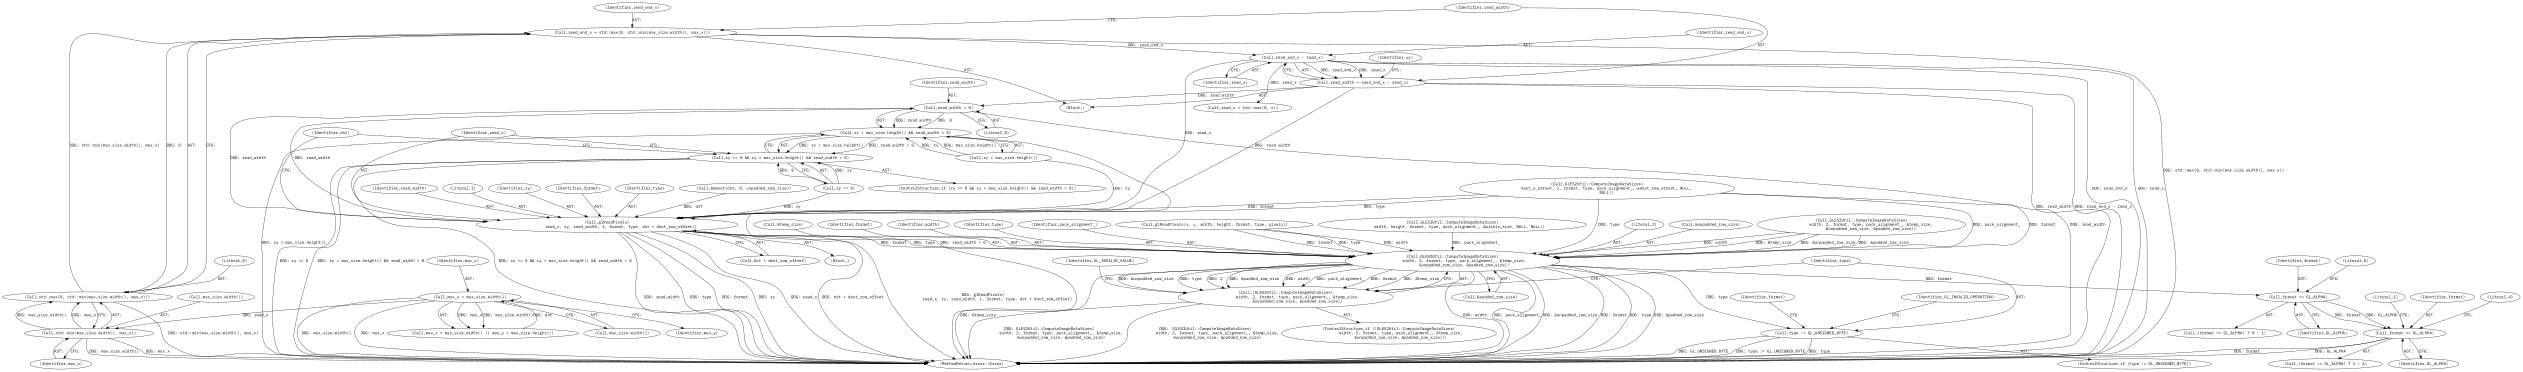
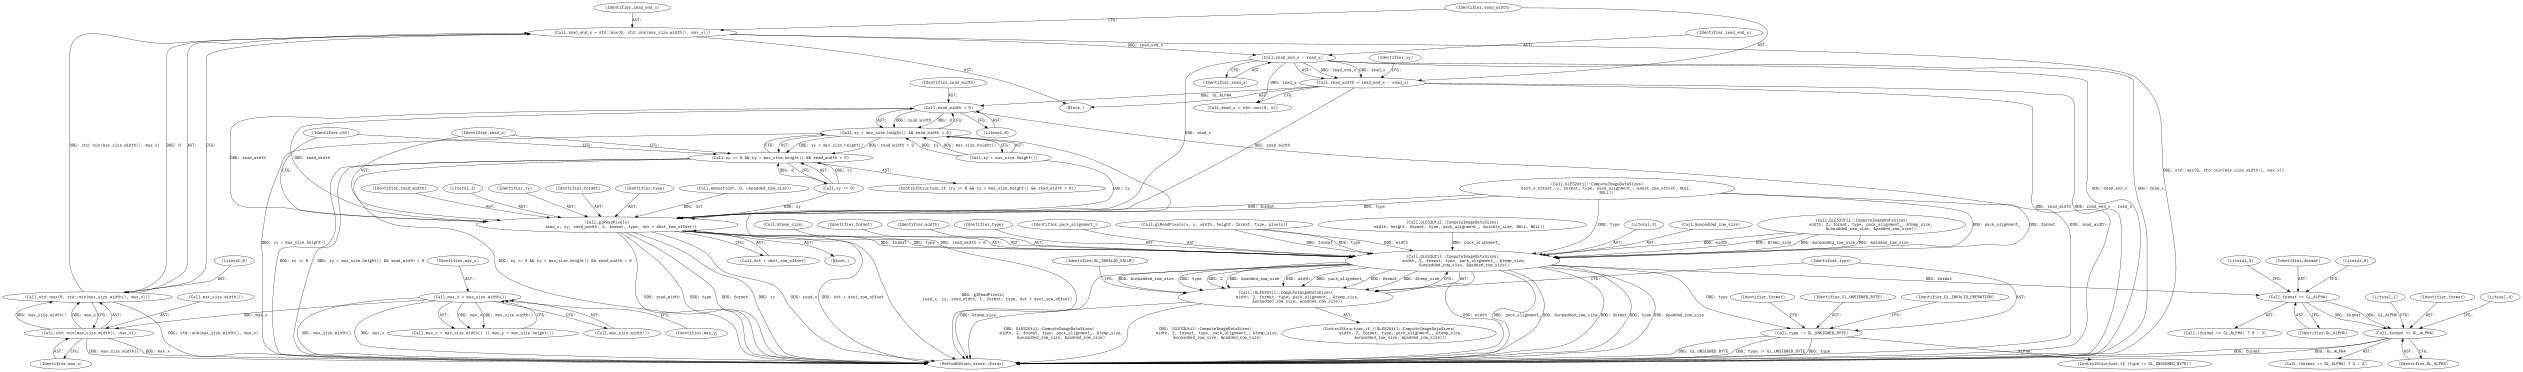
(1296, 76) -> (1290, 92)
(1216, 95) -> (1216, 95)
none -> (949, 125)
none -> (2241, 261)
(1490, 297) -> none
none -> (1848, 297)
(593, 312) -> (599, 309)
(255, 315) -> (255, 315)
(543, 315) -> (543, 315)
(213, 333) -> (213, 333)
(2225, 333) -> (2225, 333)
(2027, 351) -> (2027, 351)
